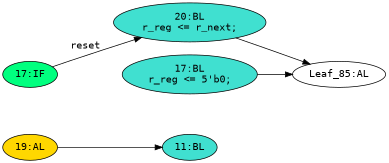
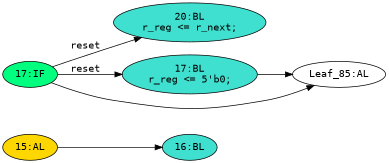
(270, 50) -> (179, 108)
none -> (86, 74)
(30, 147) -> (30, 147)
(190, 147) -> (190, 147)
